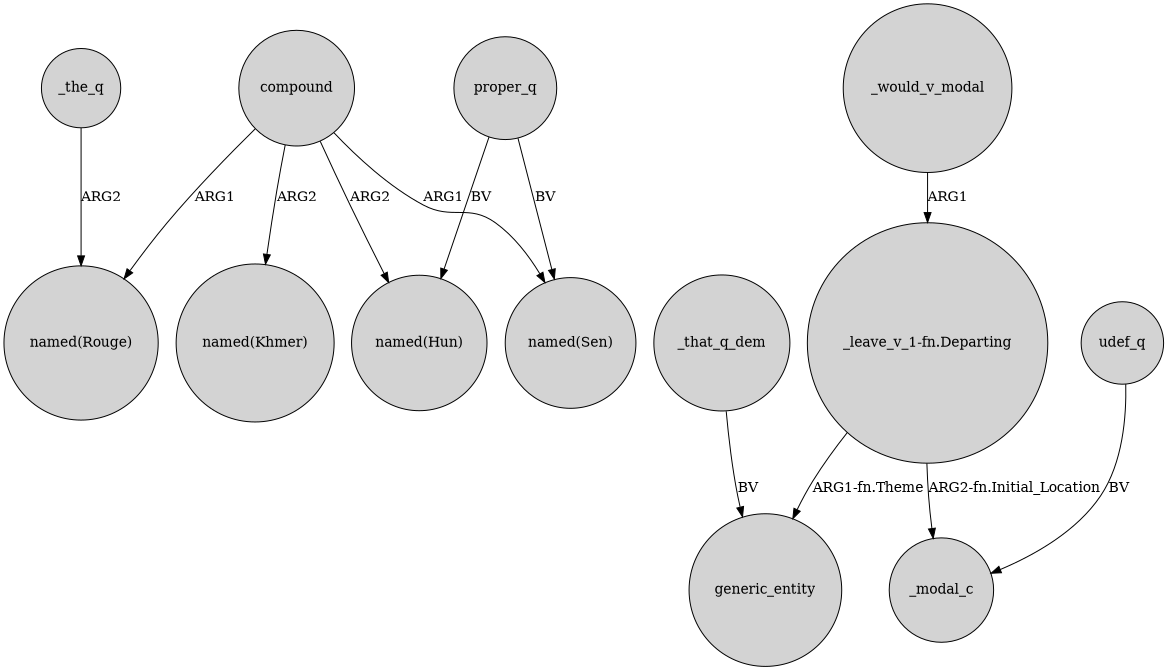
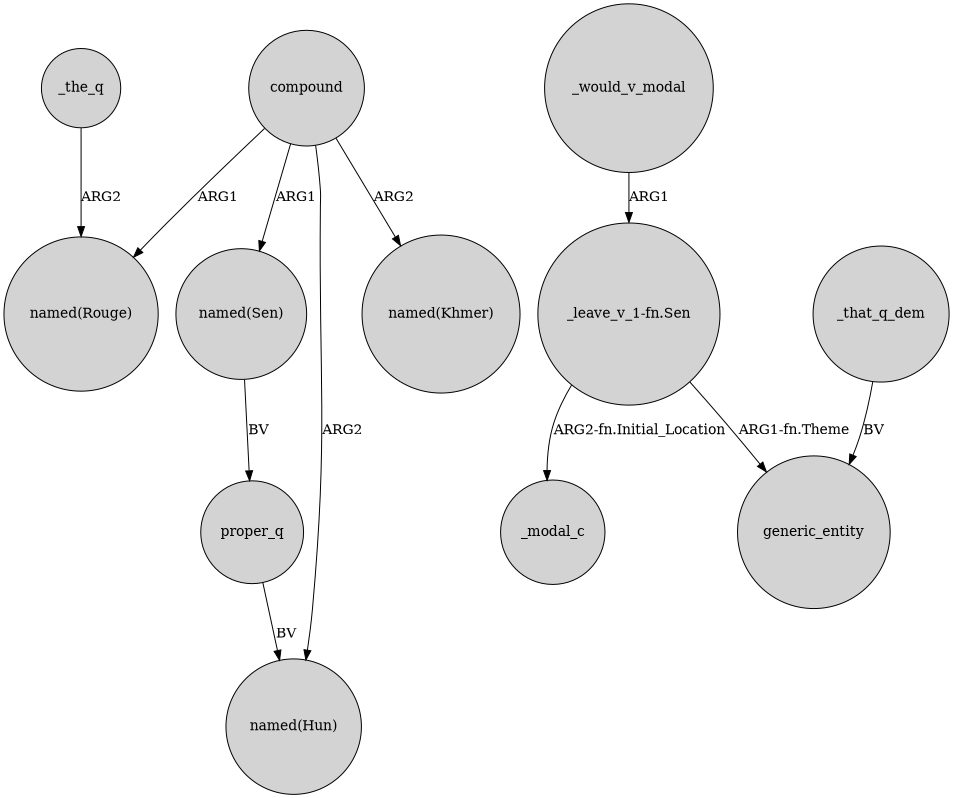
(535, 204) -> (247, 425)
(928, 343) -> (629, 314)
(1122, 343) -> none
